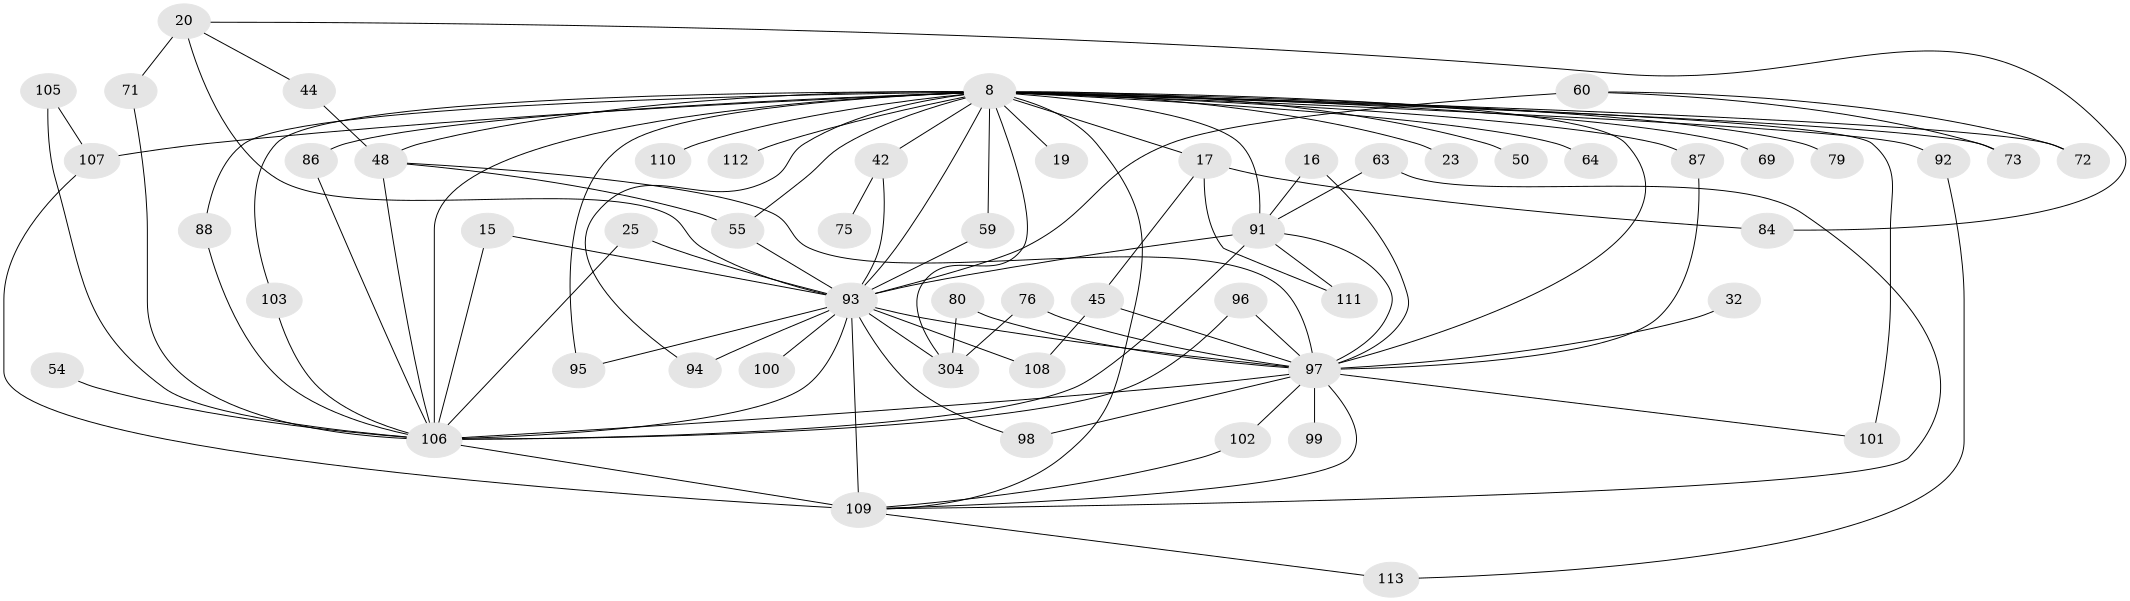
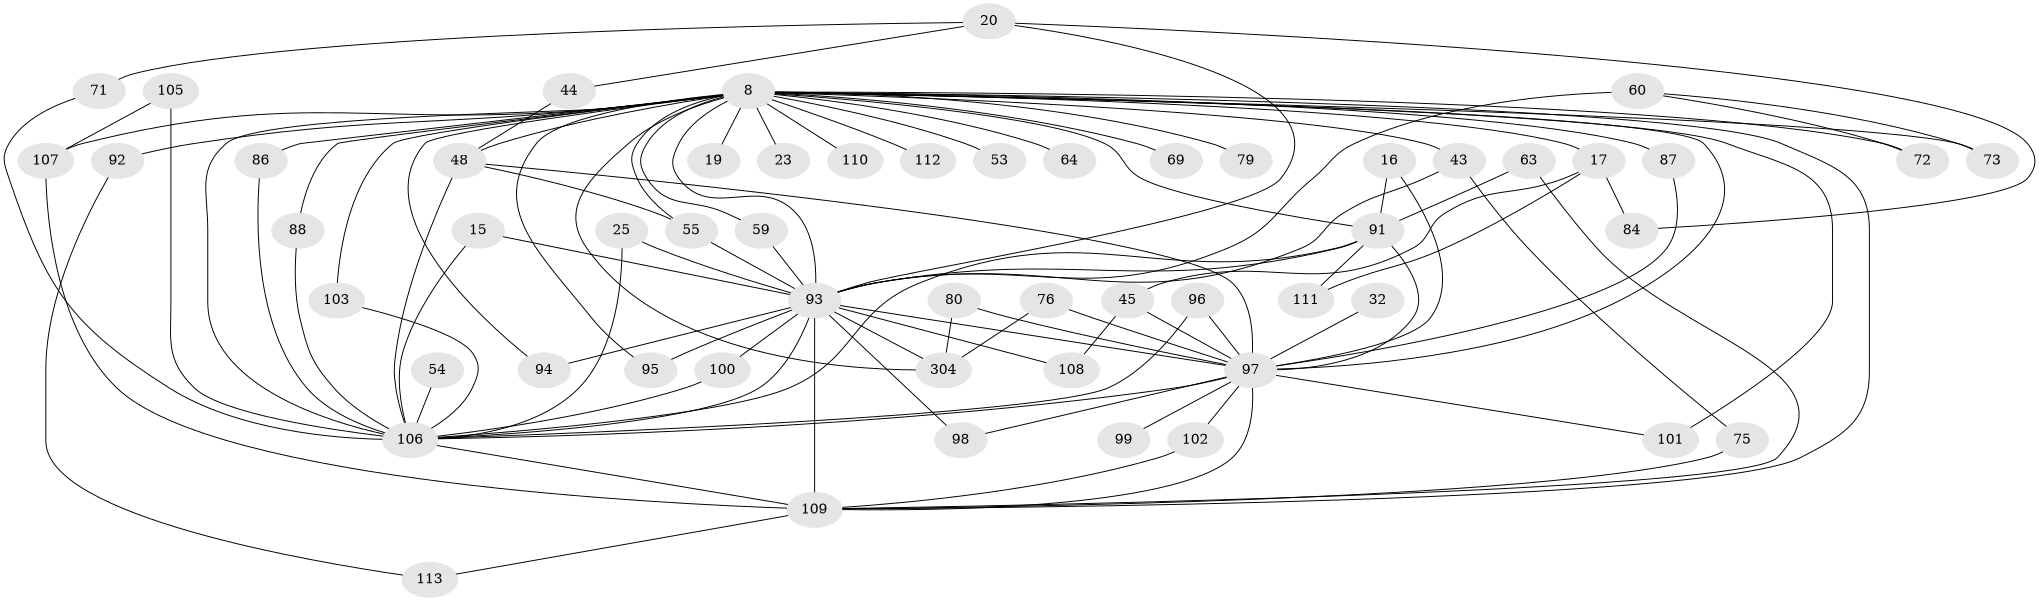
(881, 161) -> (1459, 161)
(1521, 161) -> (1000, 161)
none -> (571, 416)
none -> (1284, 498)
